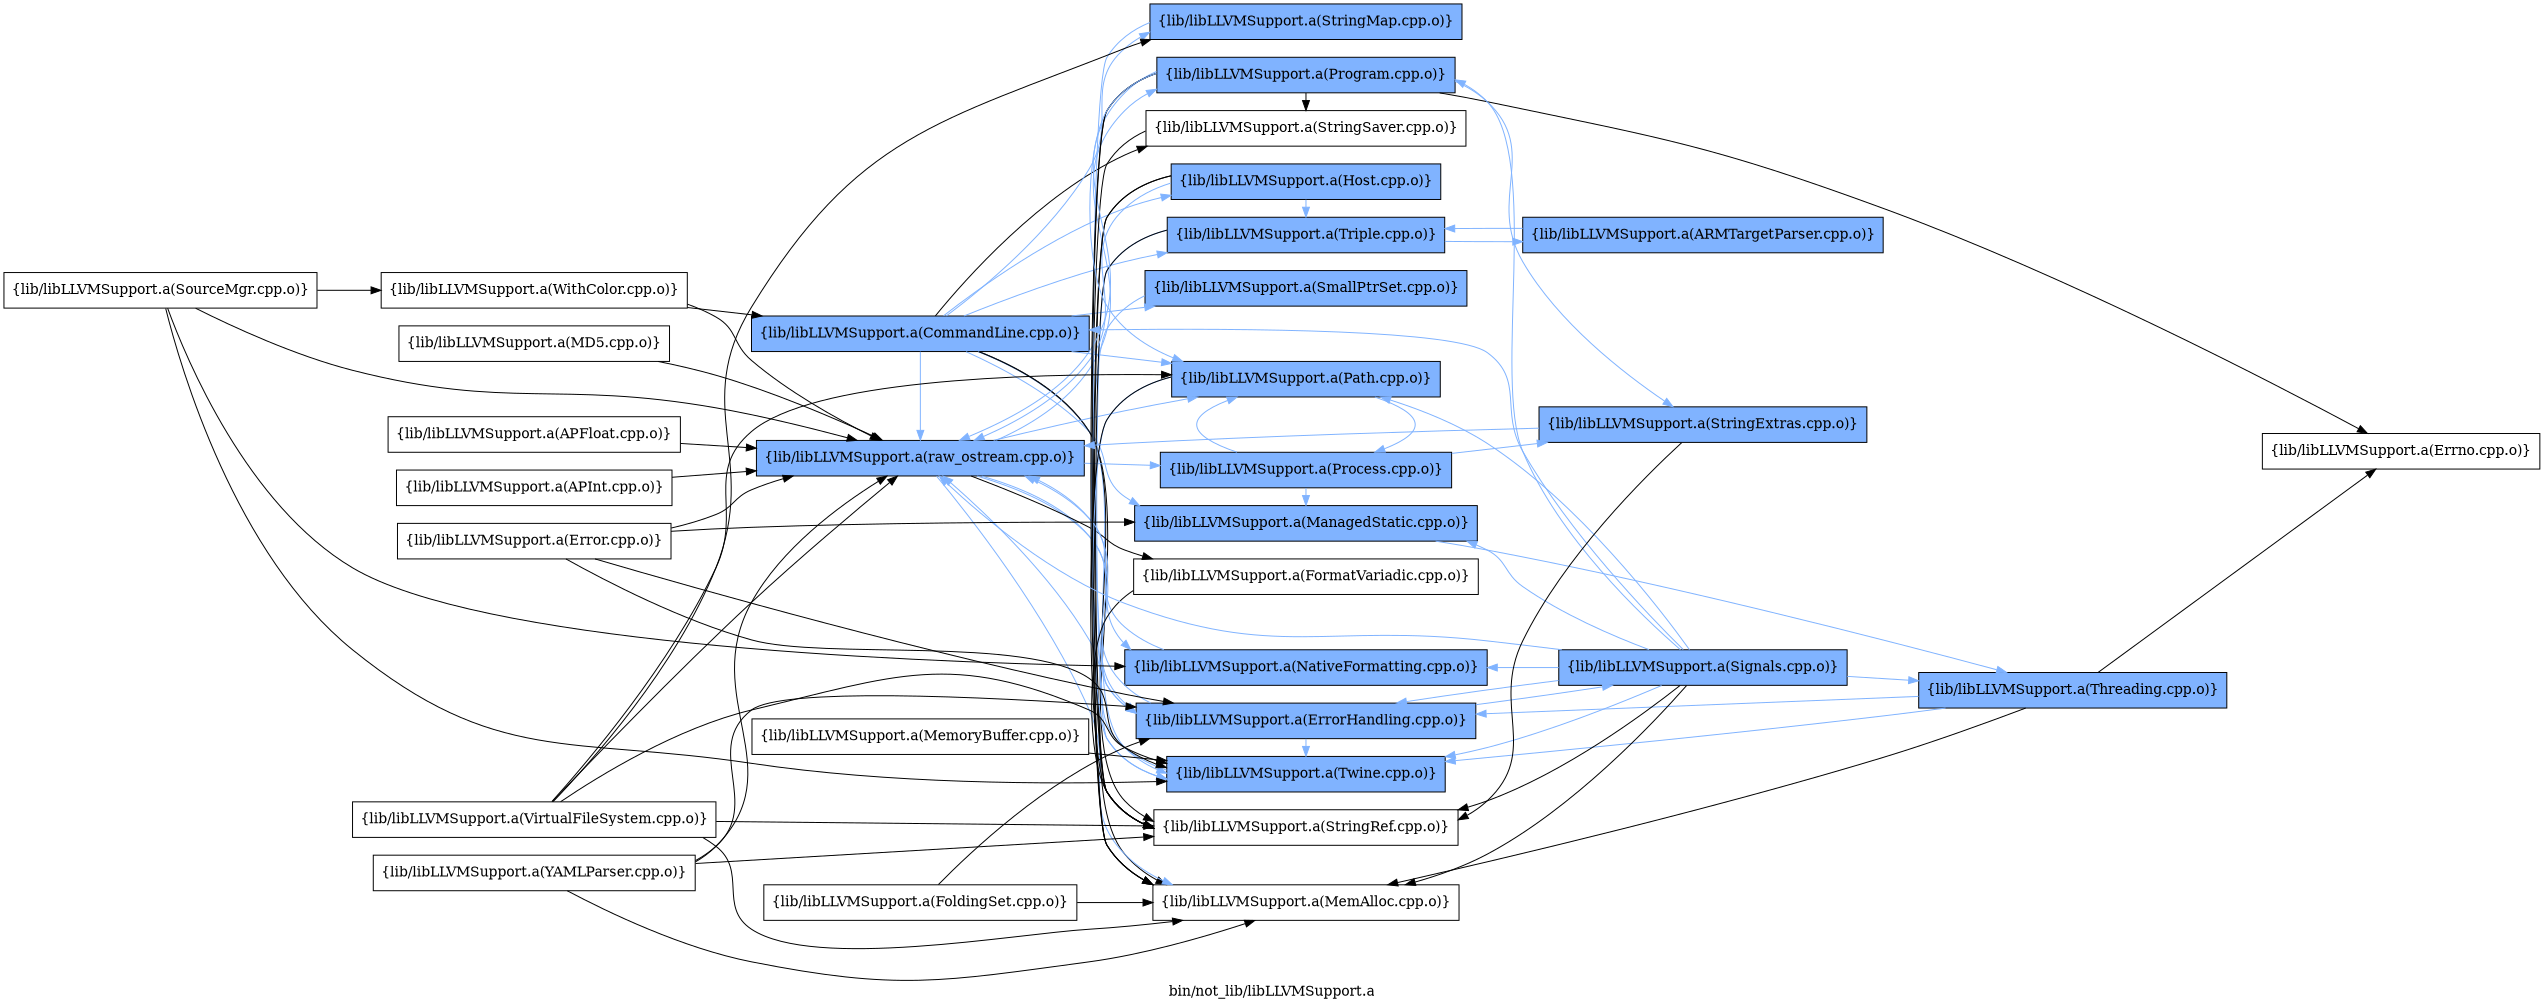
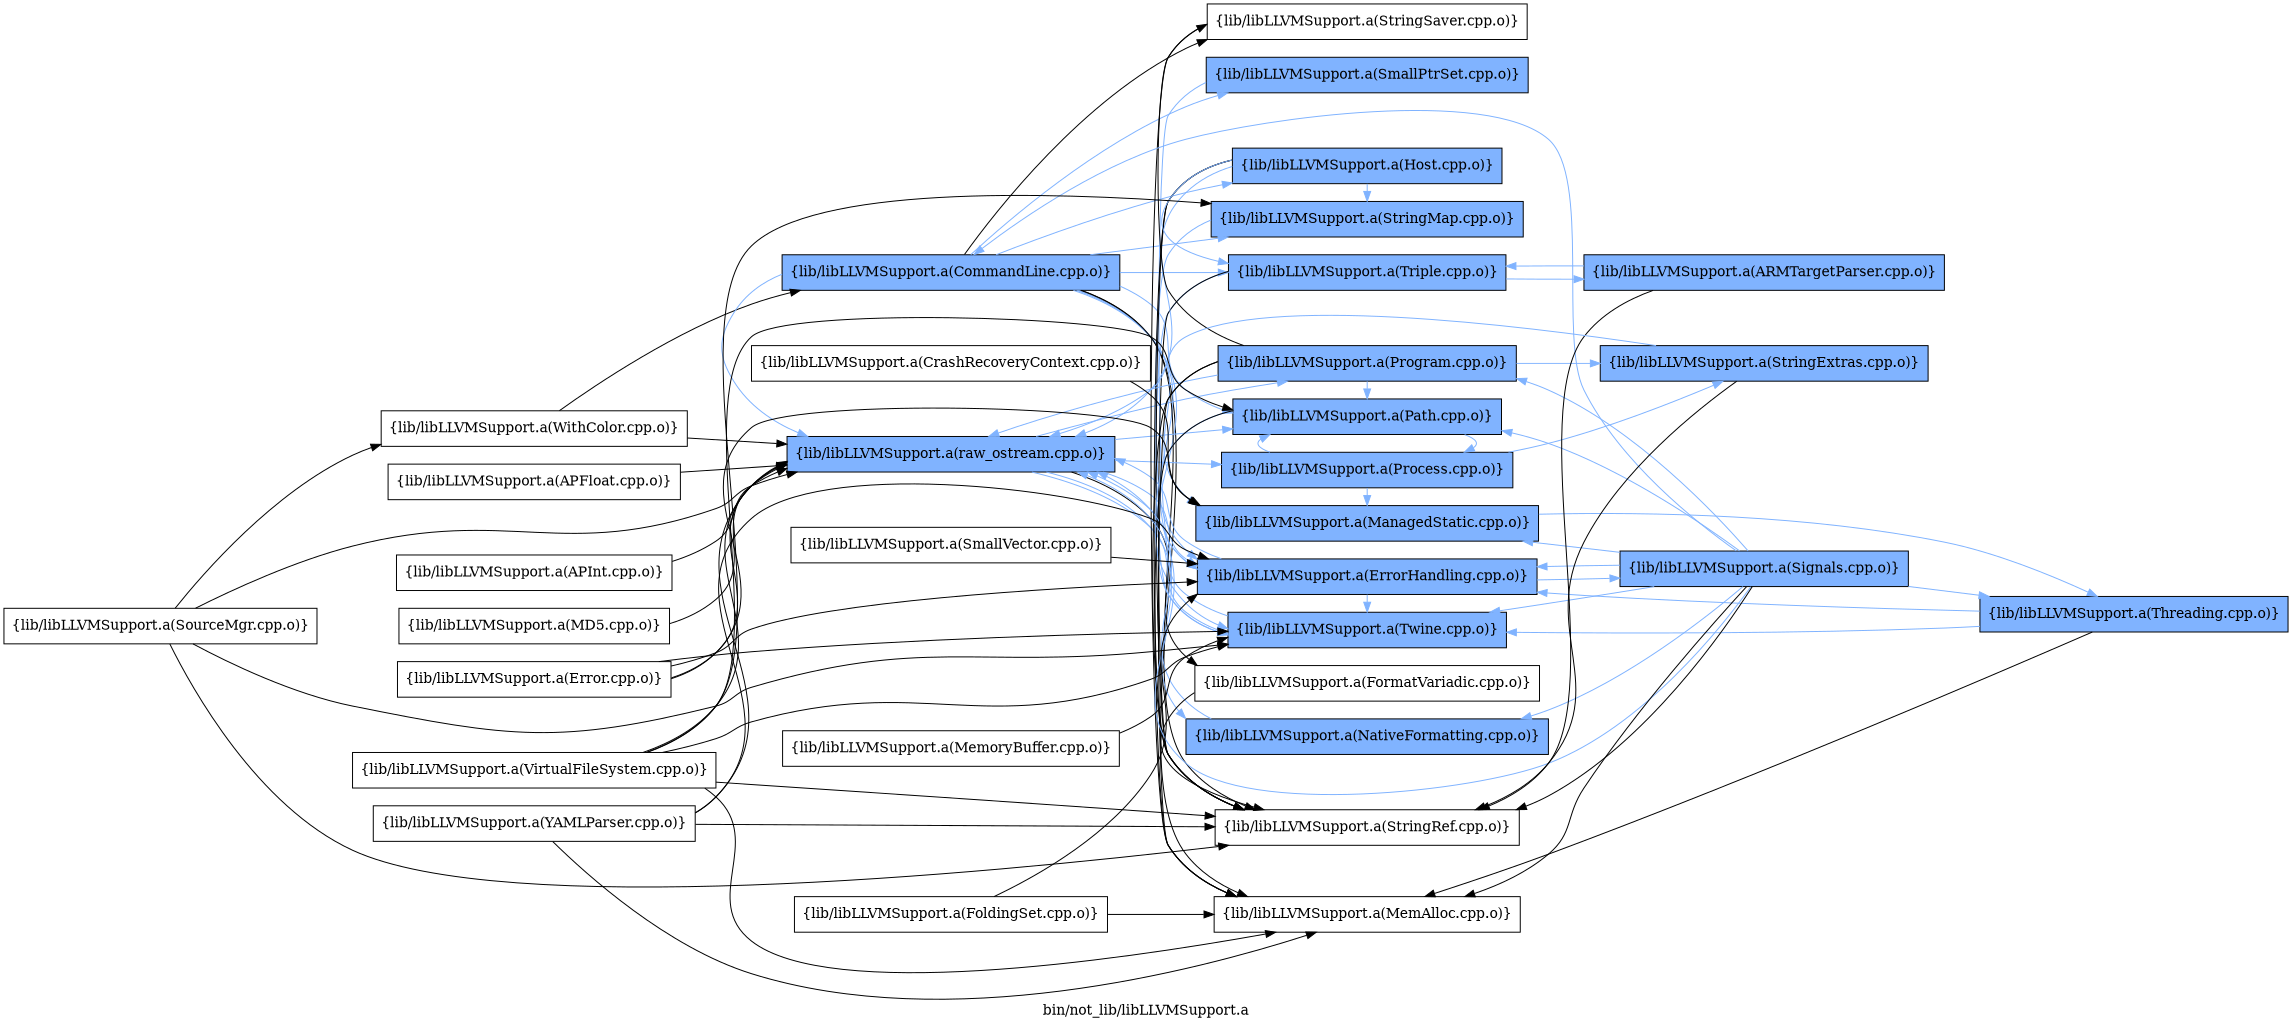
none -> (1367, 188)
none -> (951, 363)
none -> (1172, 403)
(2401, 451) -> none
none -> (1565, 530)
none -> (951, 545)
(568, 627) -> (644, 887)
(1060, 653) -> (1150, 527)
